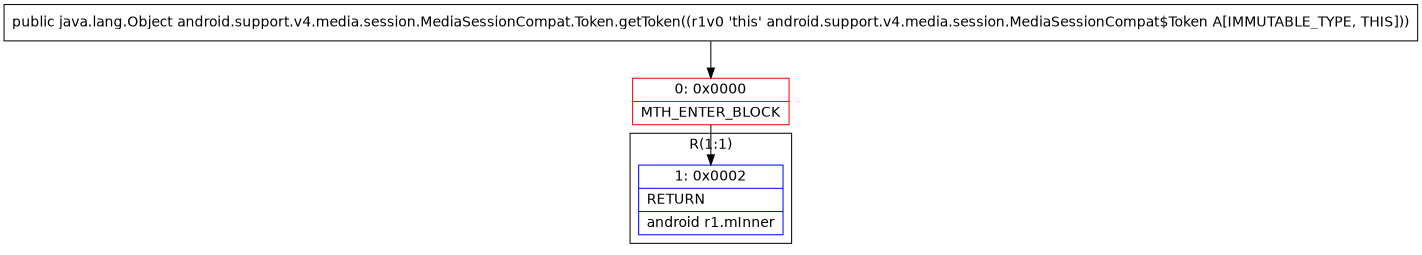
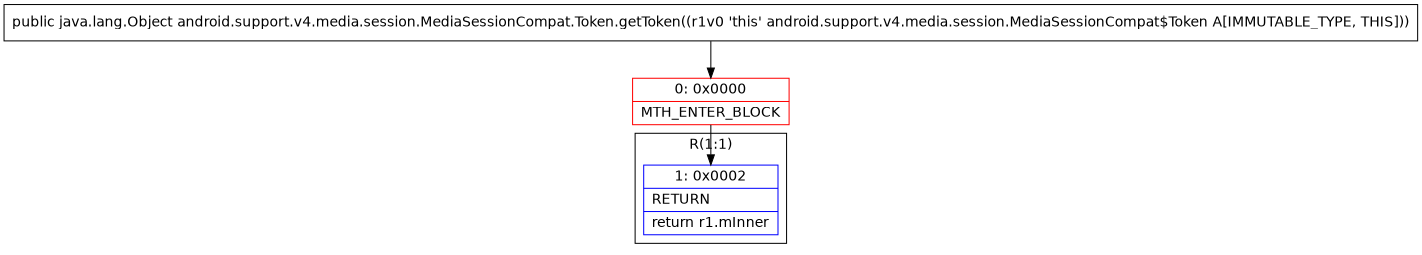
(711, 223) -> (711, 223)
